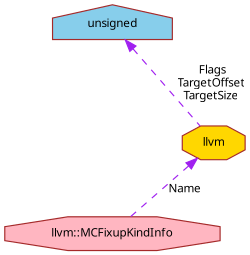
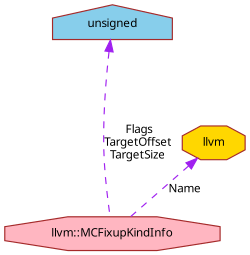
(166, 87) -> (104, 134)
